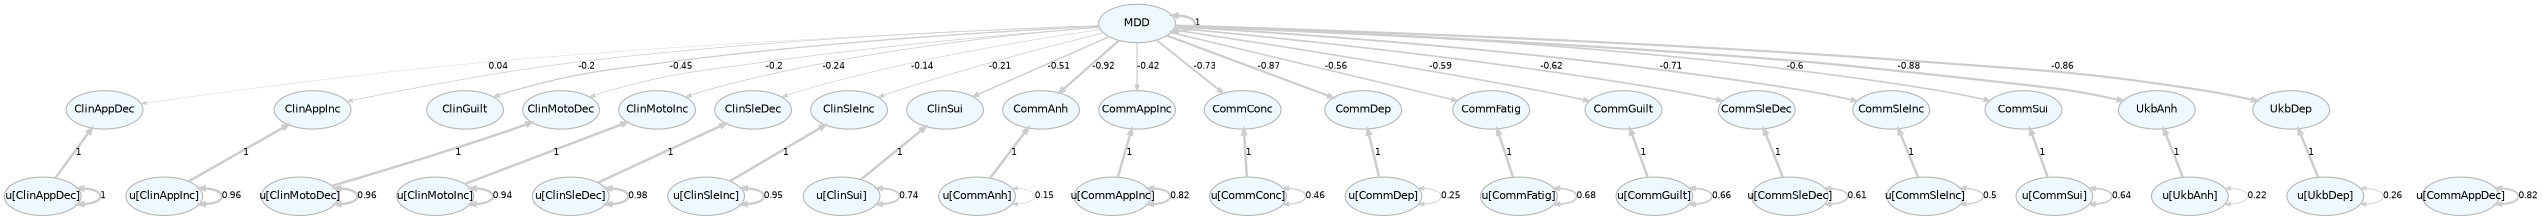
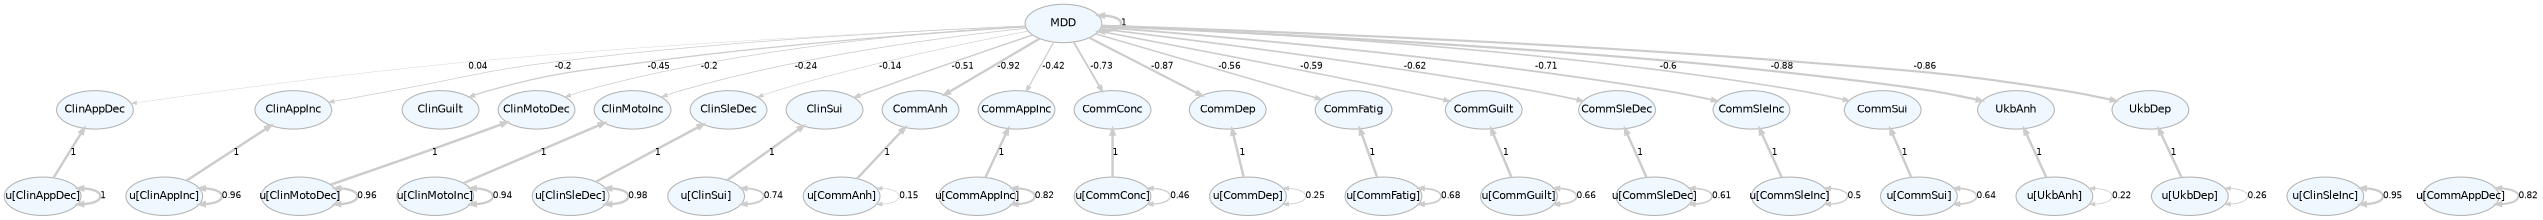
(849, 110) -> none
